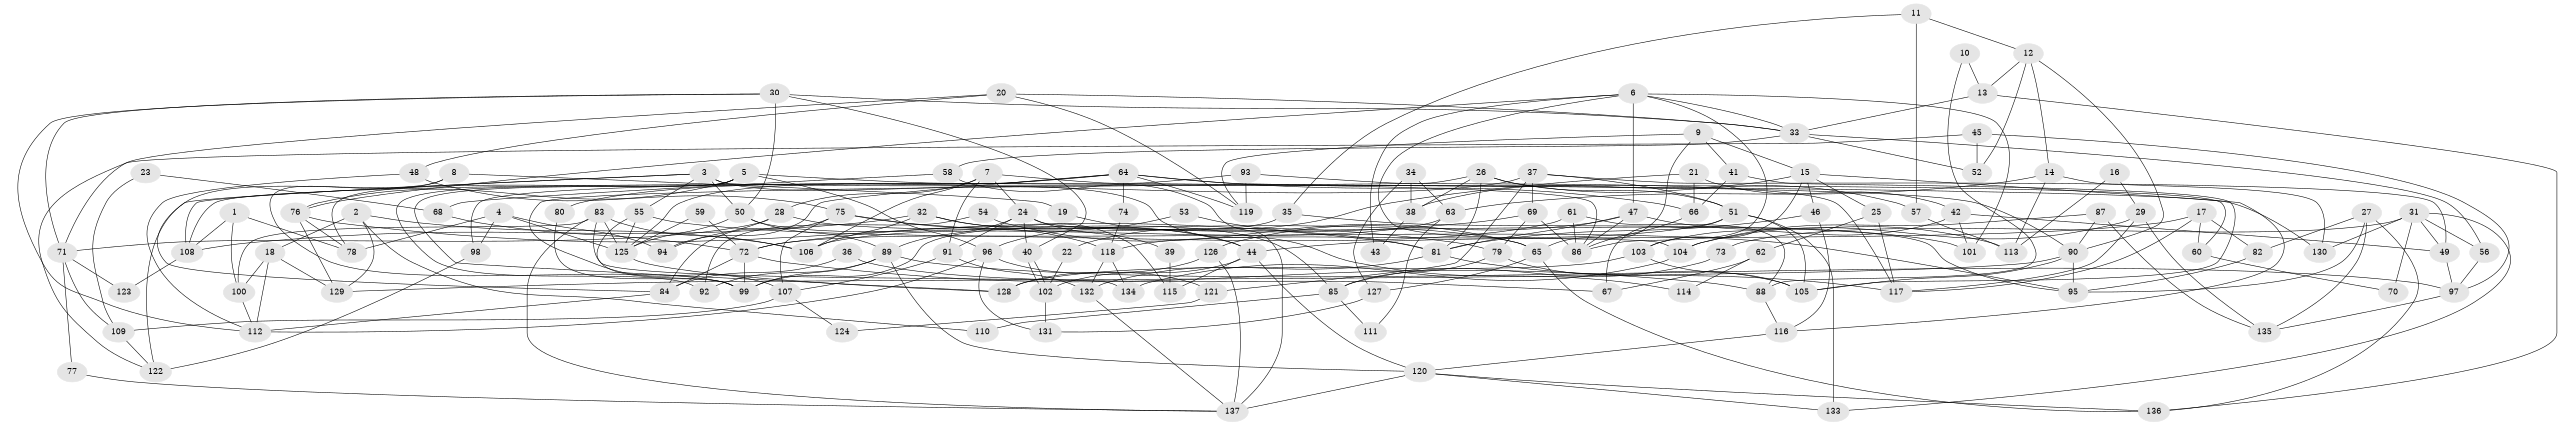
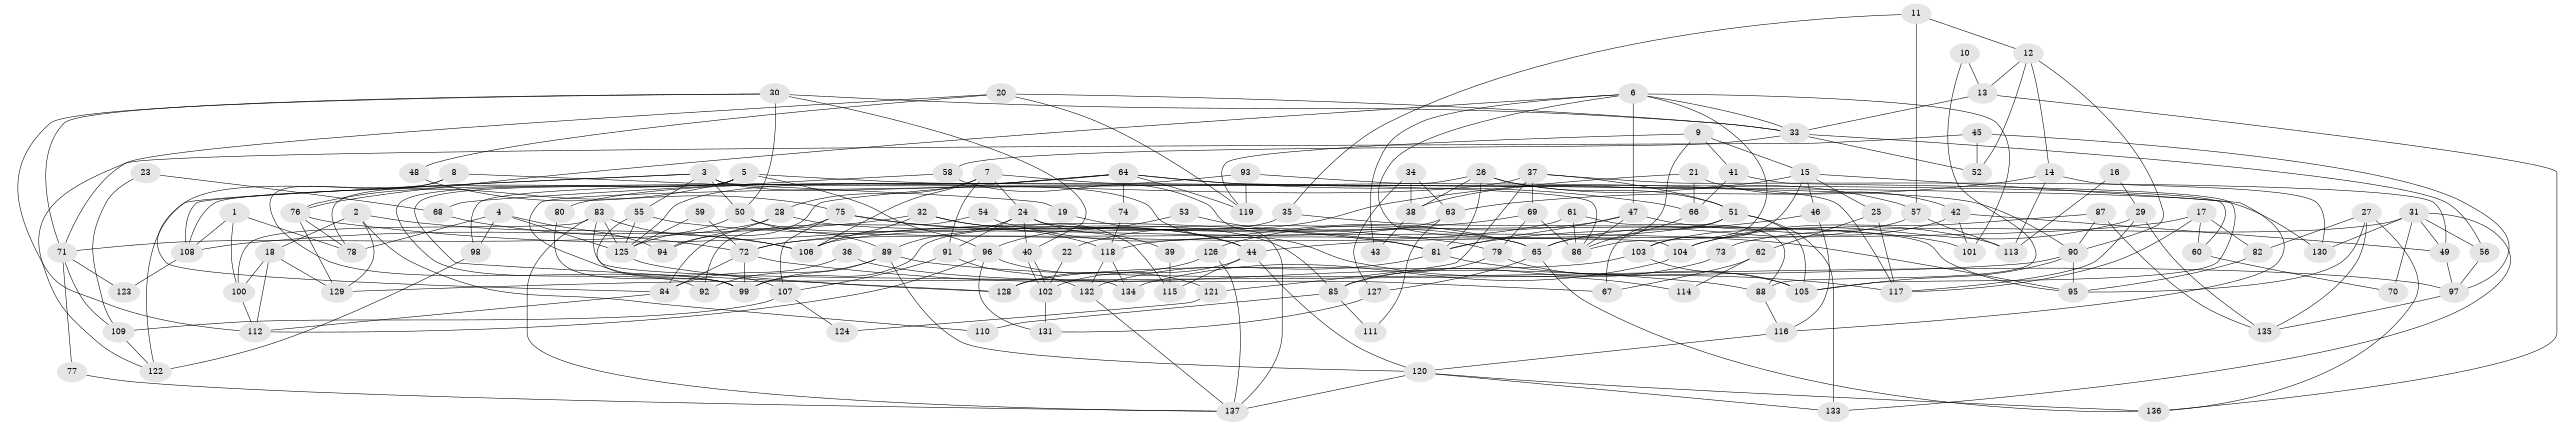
(193, 193) -> none
none -> (1727, 233)
